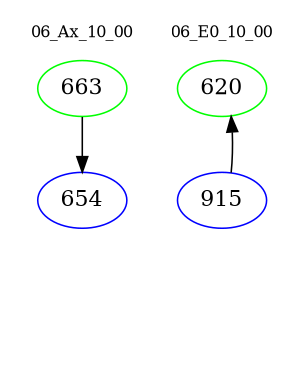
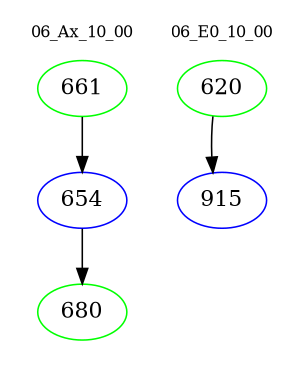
(82, 89) -> (82, 89)
(232, 152) -> (212, 137)
none -> (82, 312)
